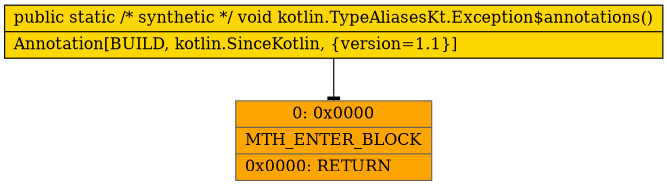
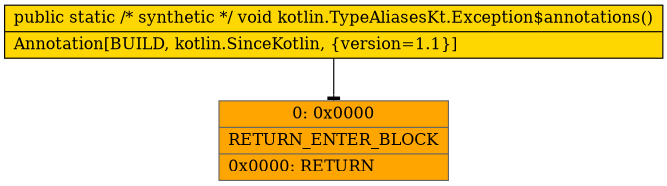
(334, 140) -> (334, 140)
